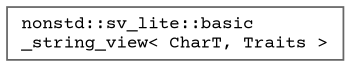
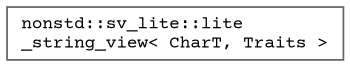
(175, 33) -> (175, 33)
